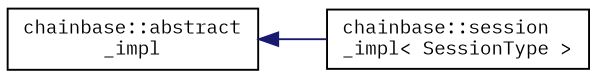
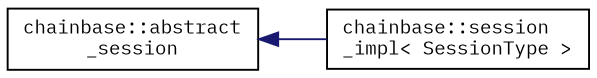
(133, 39) -> (133, 39)
